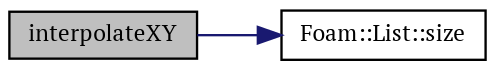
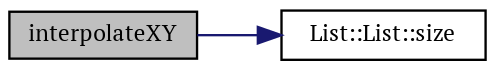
(384, 35) -> (384, 35)
